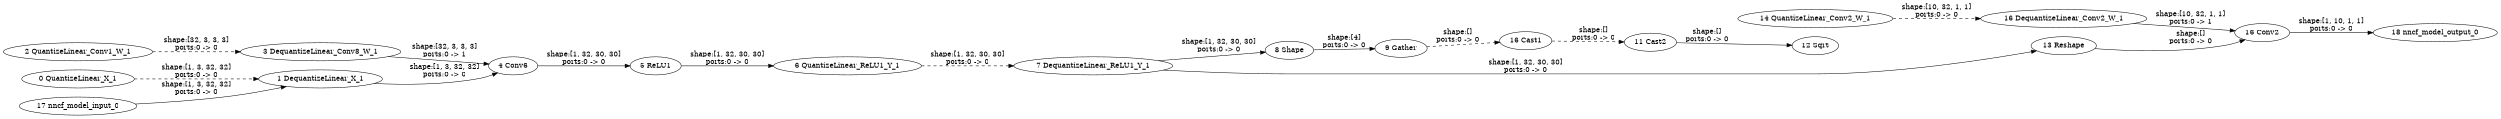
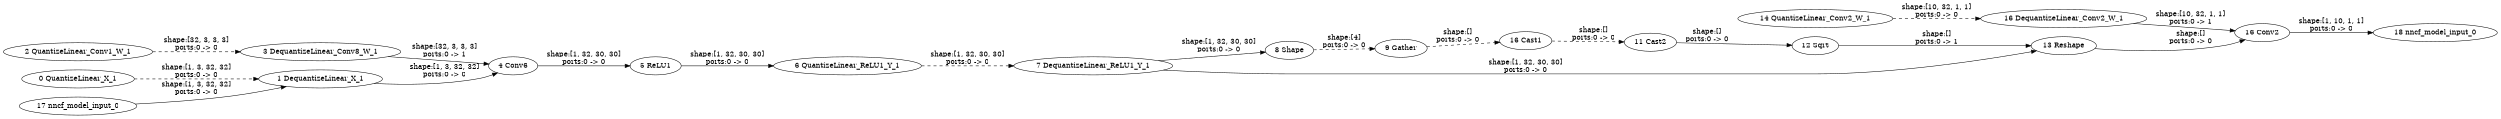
(2435, 33) -> (2435, 33)
none -> (1932, 46)
(1342, 49) -> (1342, 49)
